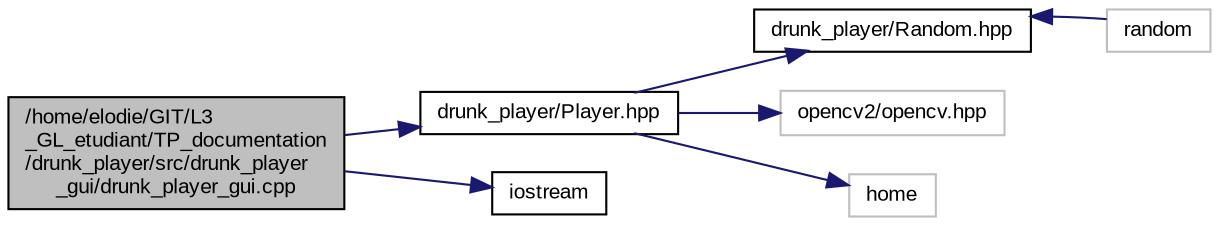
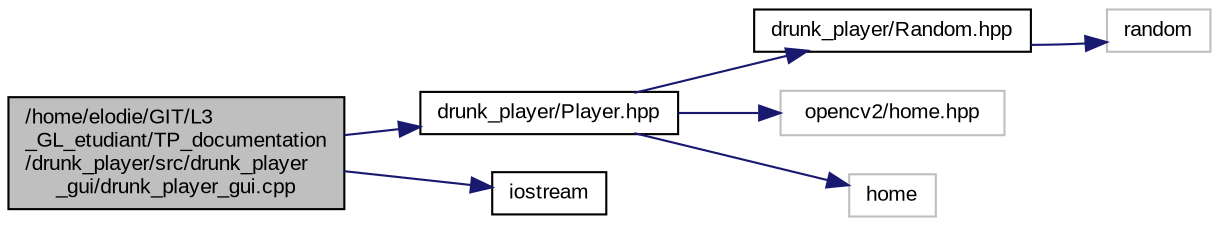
(1080, 18) -> (1058, 44)
(893, 113) -> (893, 113)
